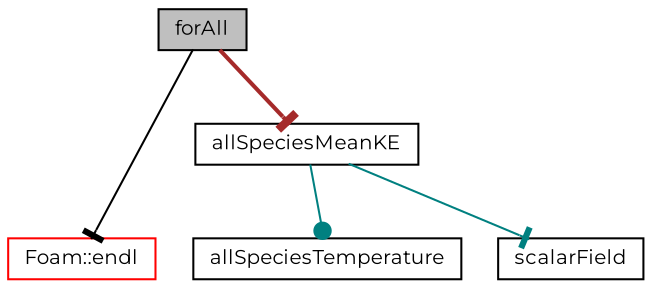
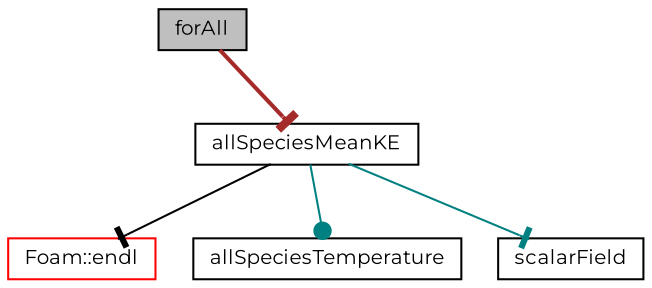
(145, 140) -> (199, 199)
